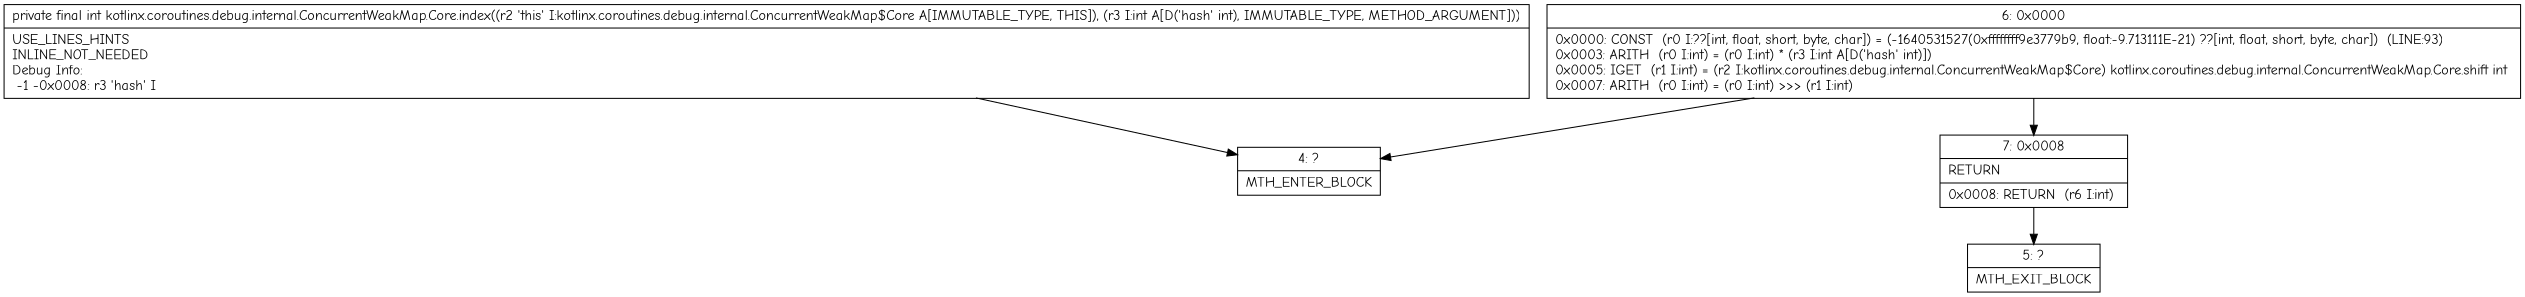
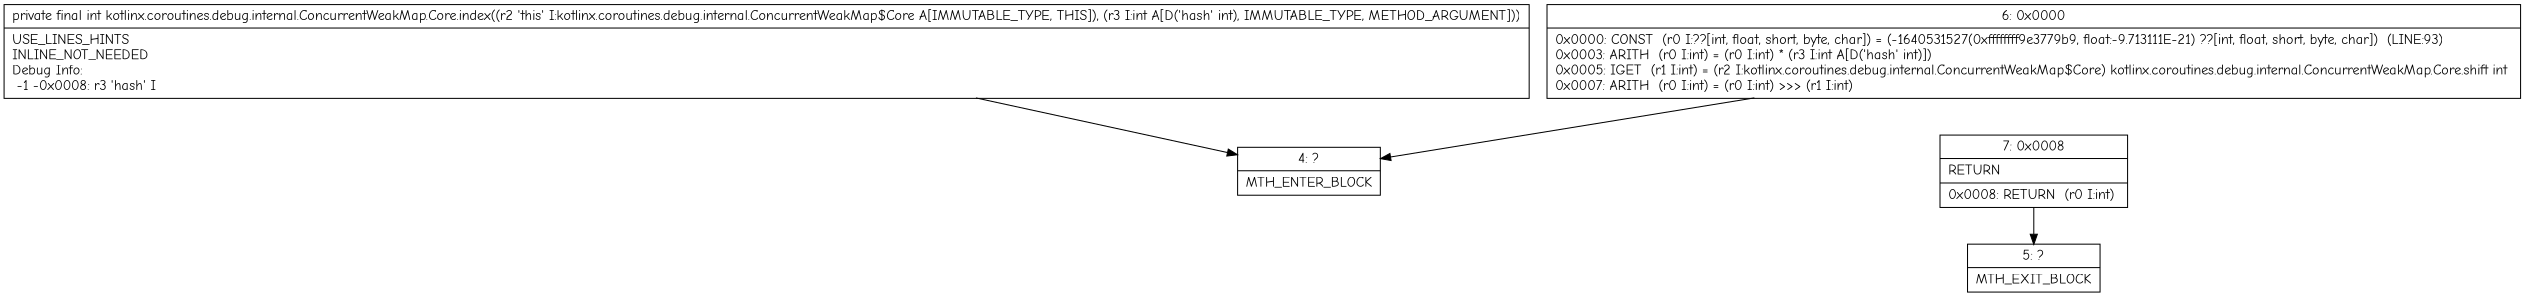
(2034, 112) -> none
(2033, 195) -> (2034, 195)
